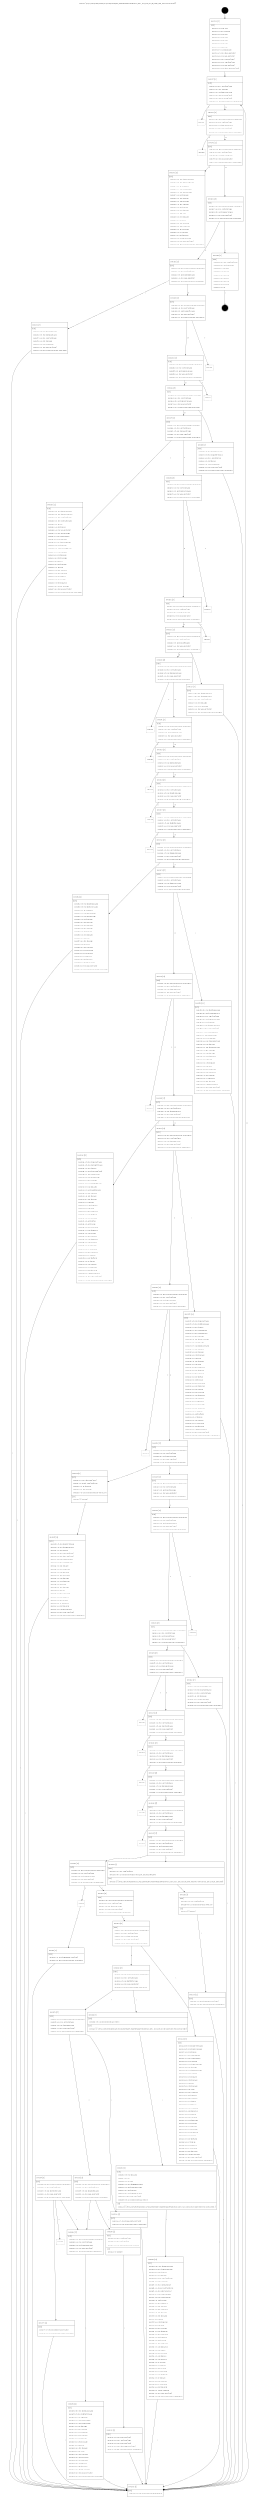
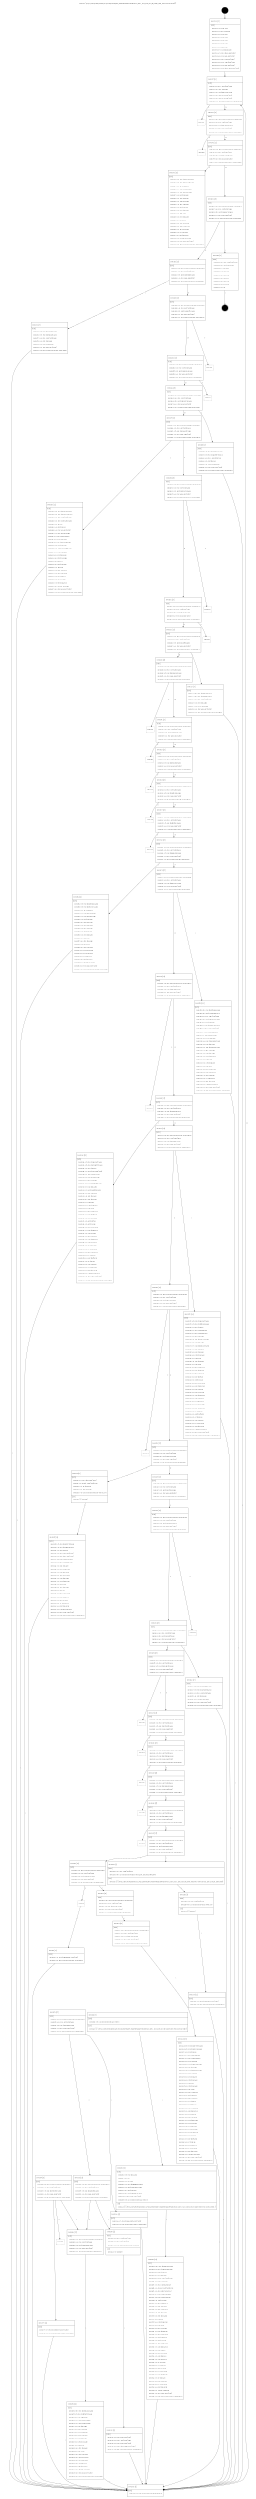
(131, 1978) -> none
